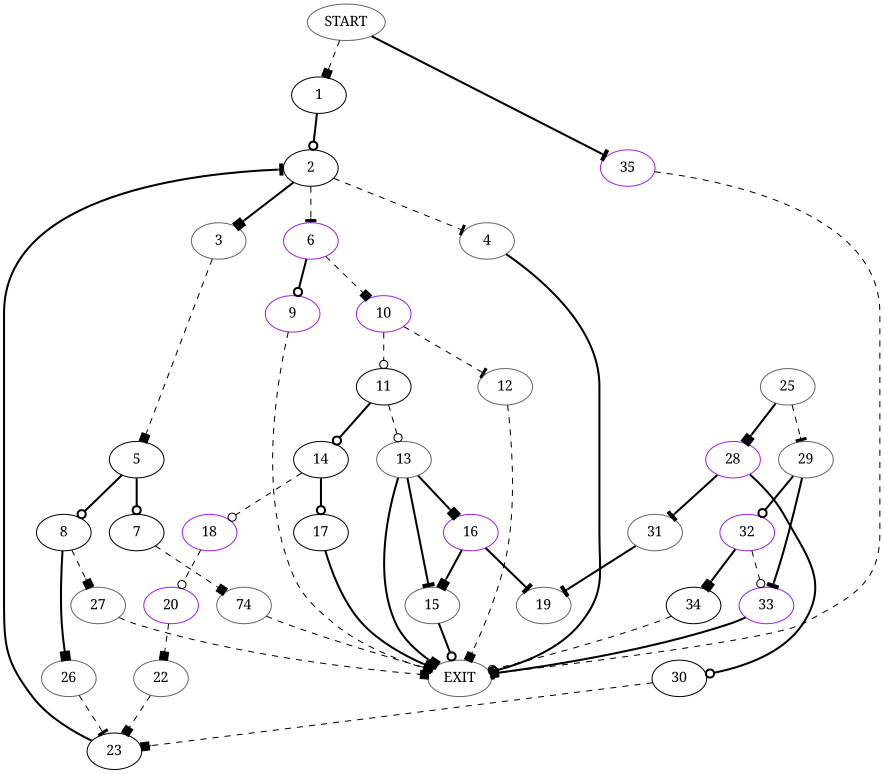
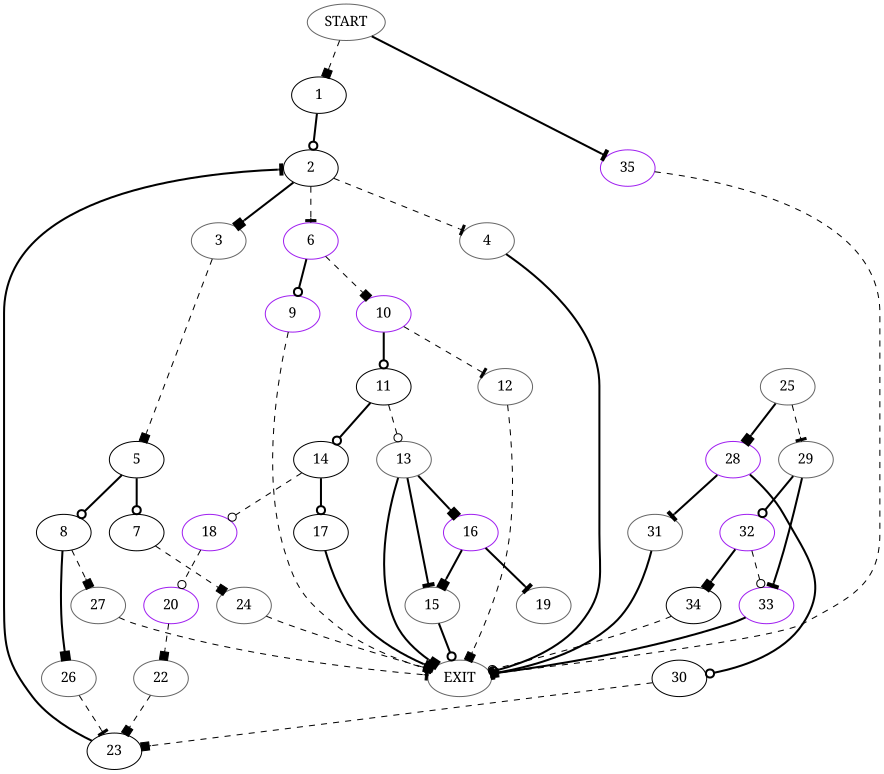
(384, 346) -> (384, 346)
(607, 564) -> (604, 631)
(244, 605) -> (244, 605)
(269, 655) -> (269, 655)
